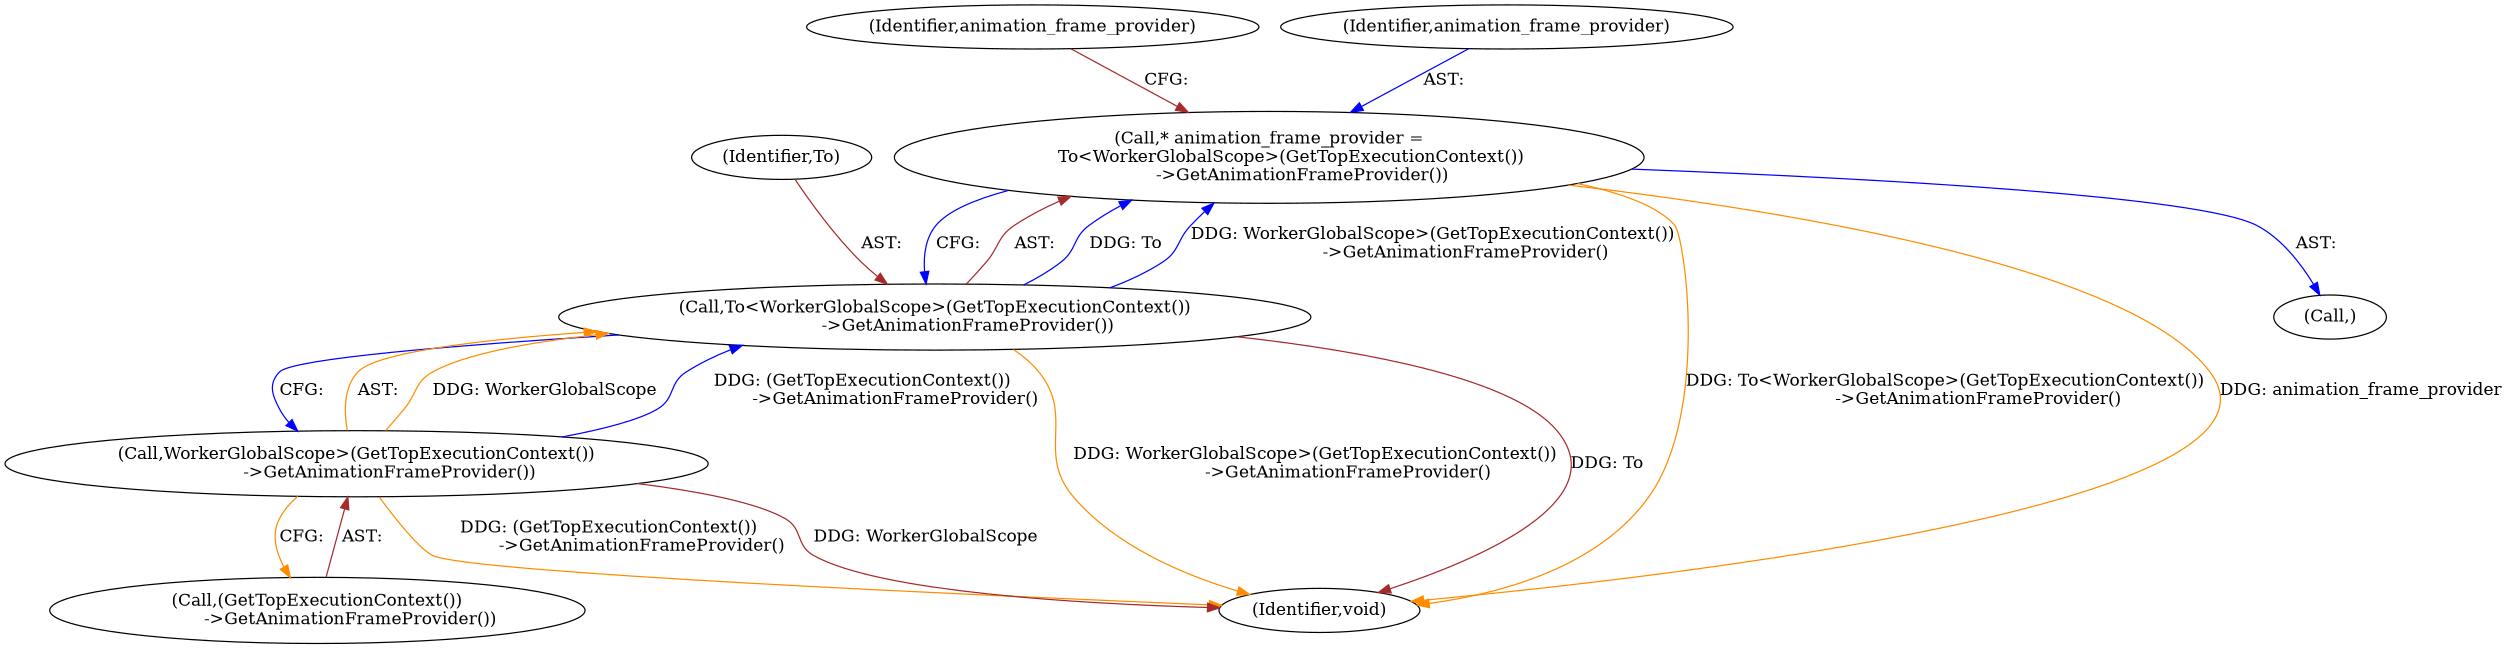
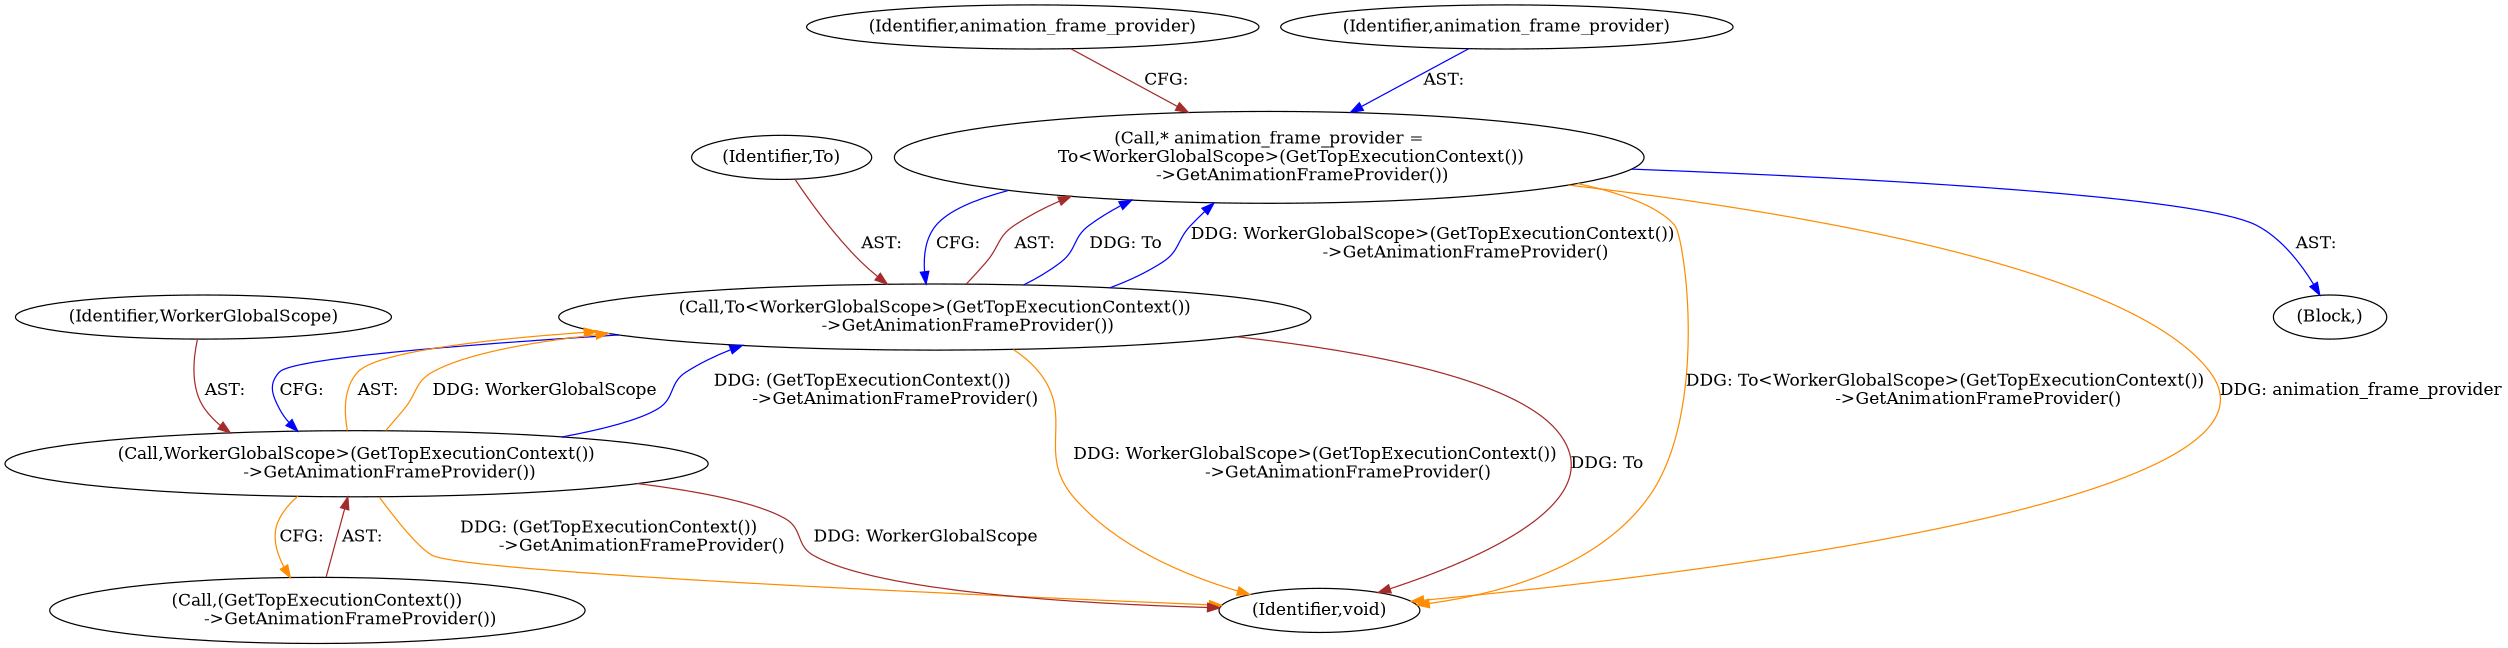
none -> (203, 317)
(2330, 317) -> (2330, 317)
